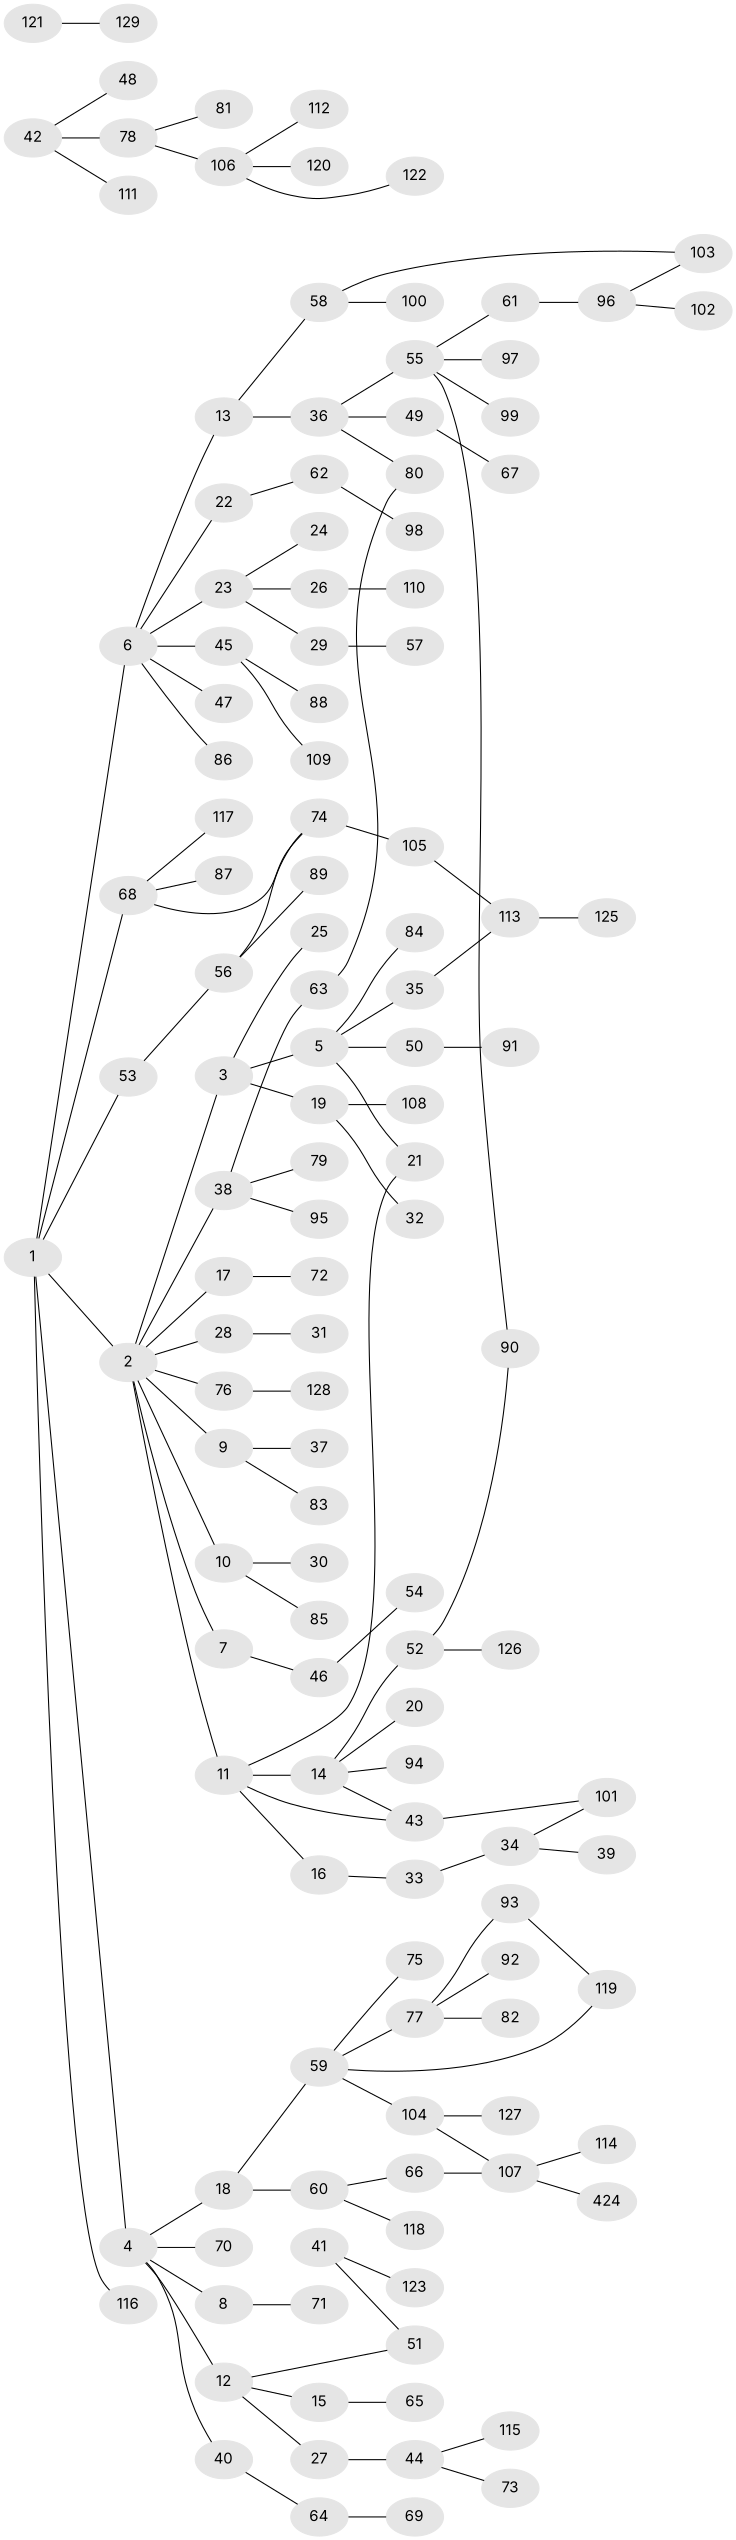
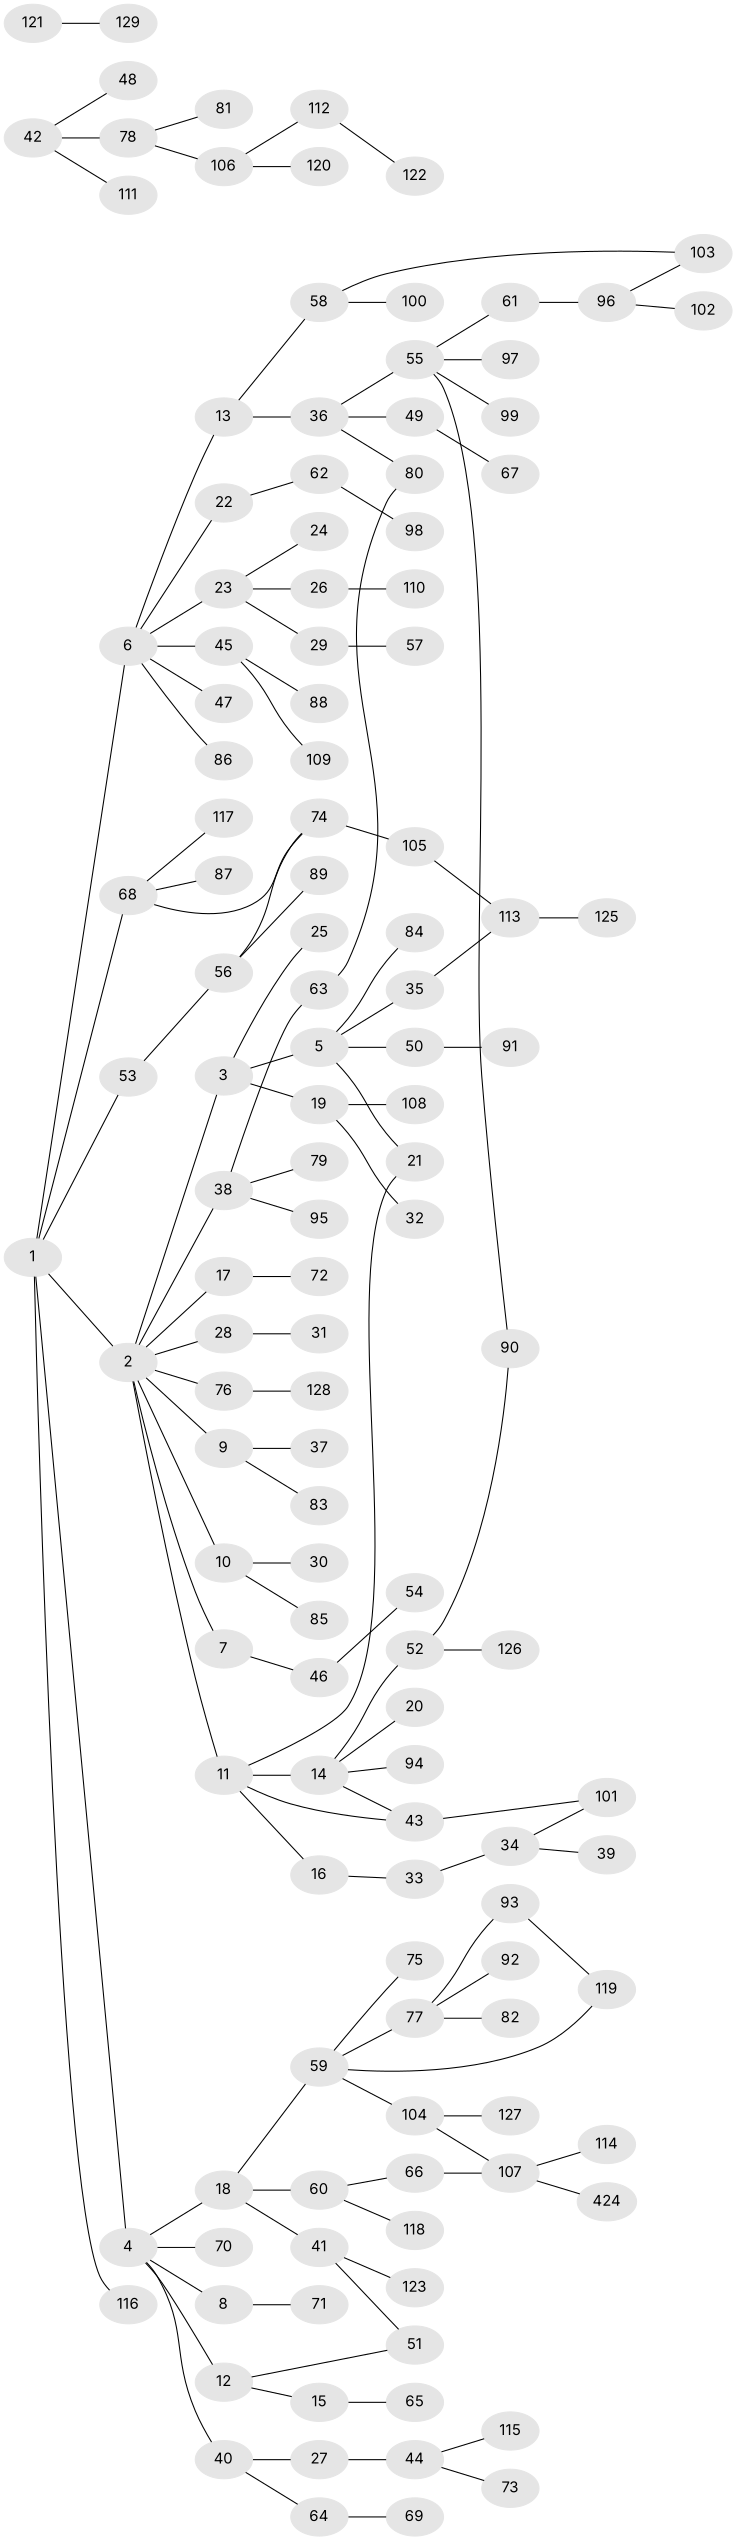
(317, 199) -> (367, 143)
none -> (272, 2219)
(272, 2421) -> (272, 2460)
